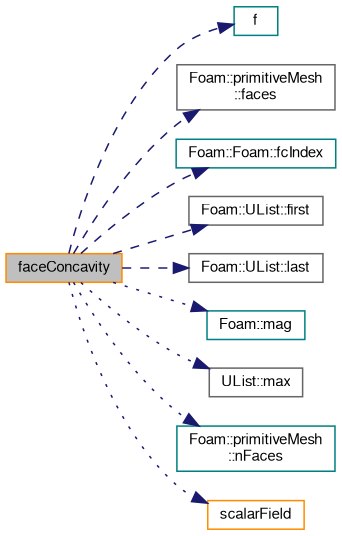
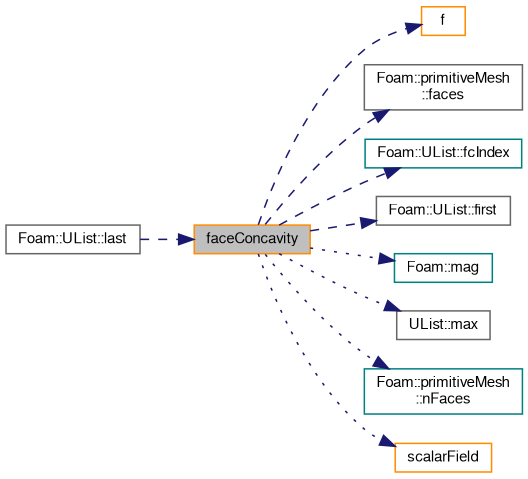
(256, 21) -> (443, 21)
(256, 154) -> (443, 154)
(148, 268) -> (159, 239)
